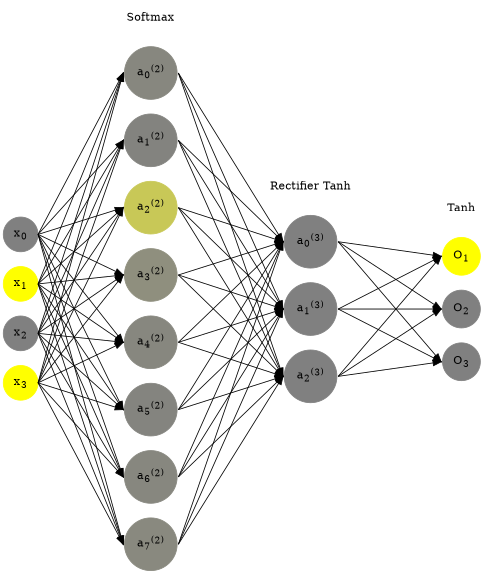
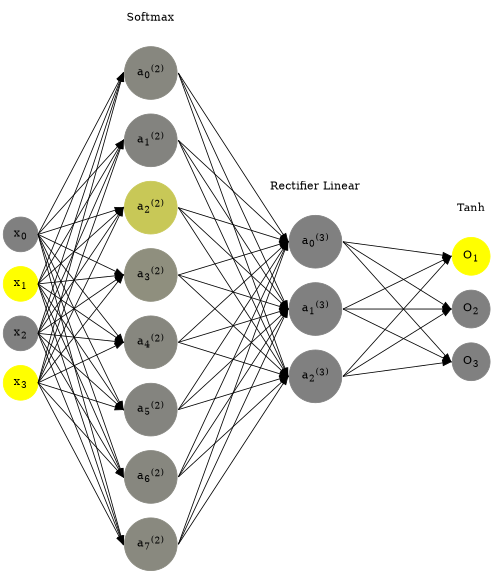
(311, 187) -> (315, 187)
